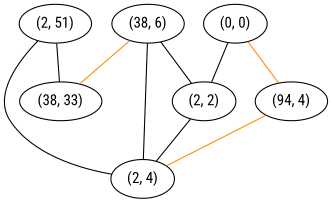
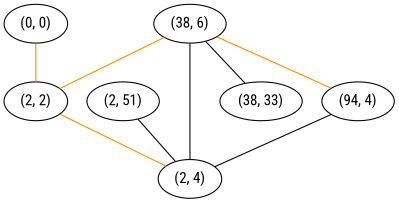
(105, 62) -> (225, 62)
(220, 62) -> (36, 63)
(263, 62) -> (274, 63)
(58, 63) -> none
(176, 63) -> (112, 63)
(173, 140) -> (113, 140)
(216, 141) -> (273, 141)
